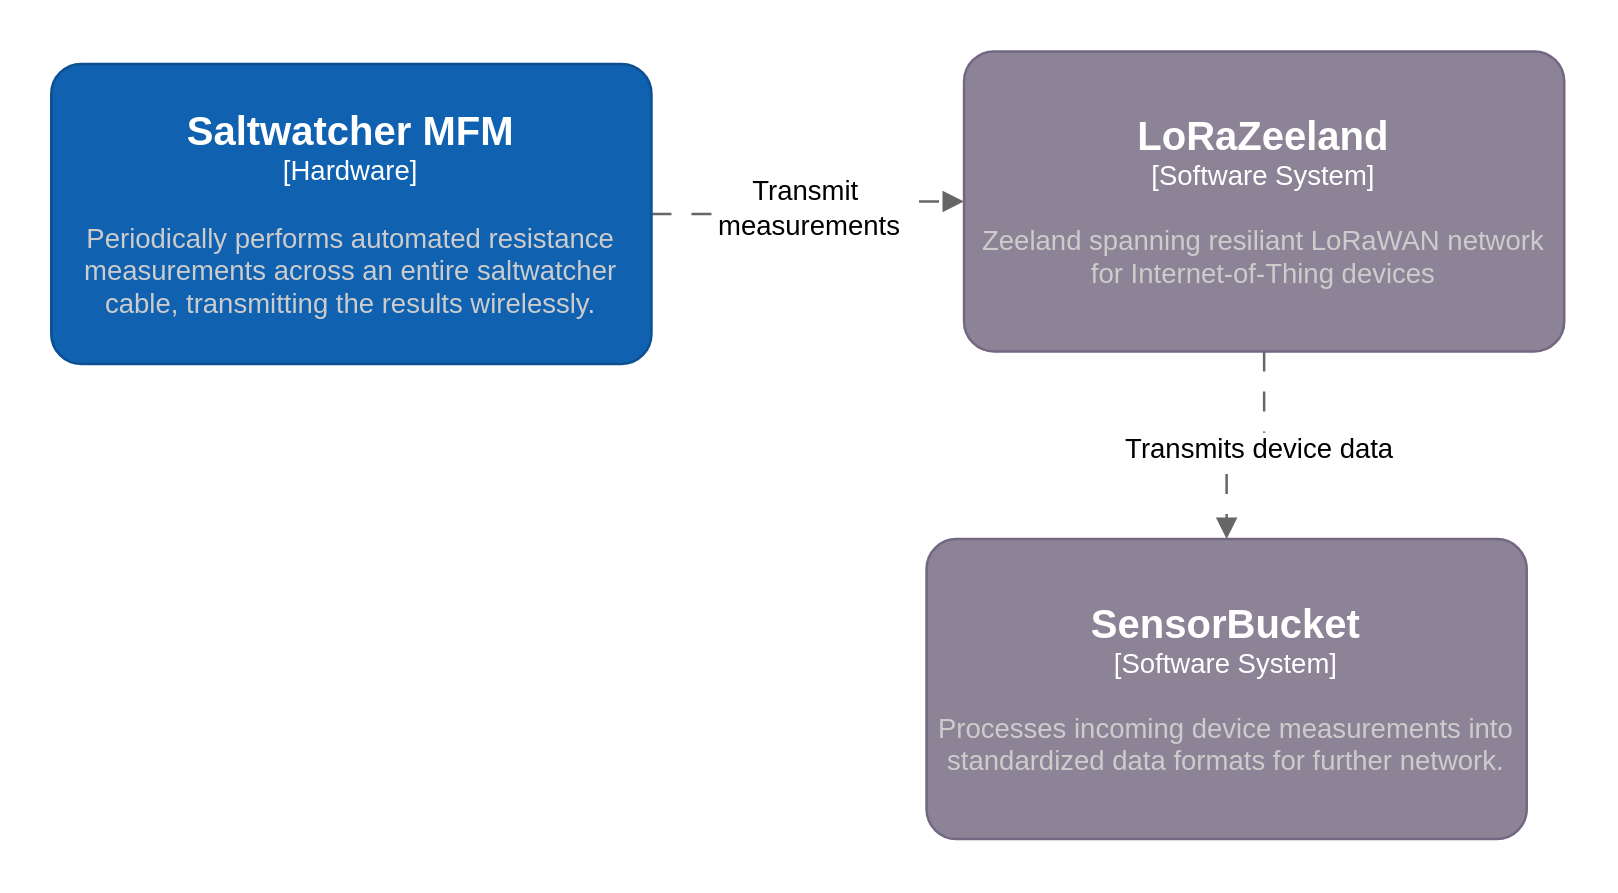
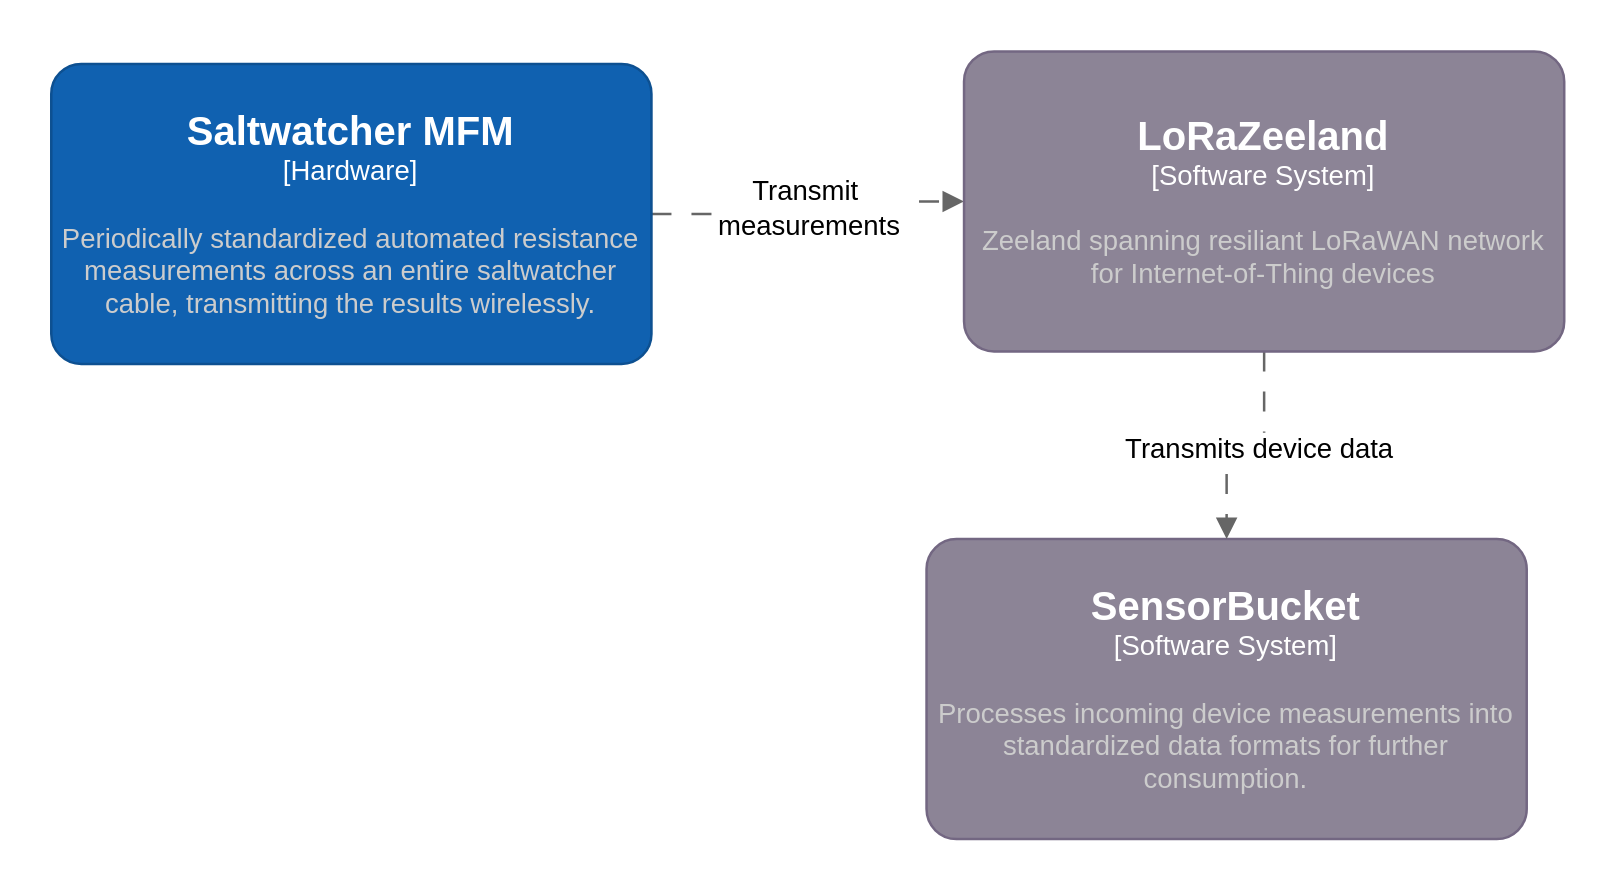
(351, 214) -> (351, 214)
(1226, 689) -> (1226, 689)
